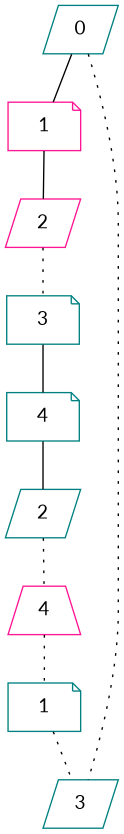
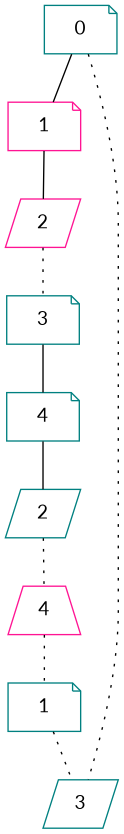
(81, 30) -> (81, 30)
